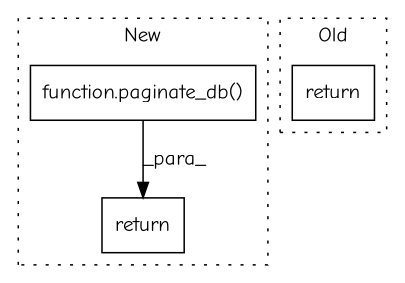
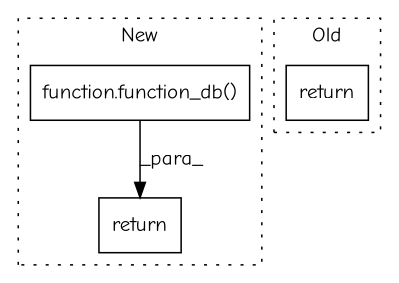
(143, 93) -> (140, 93)
